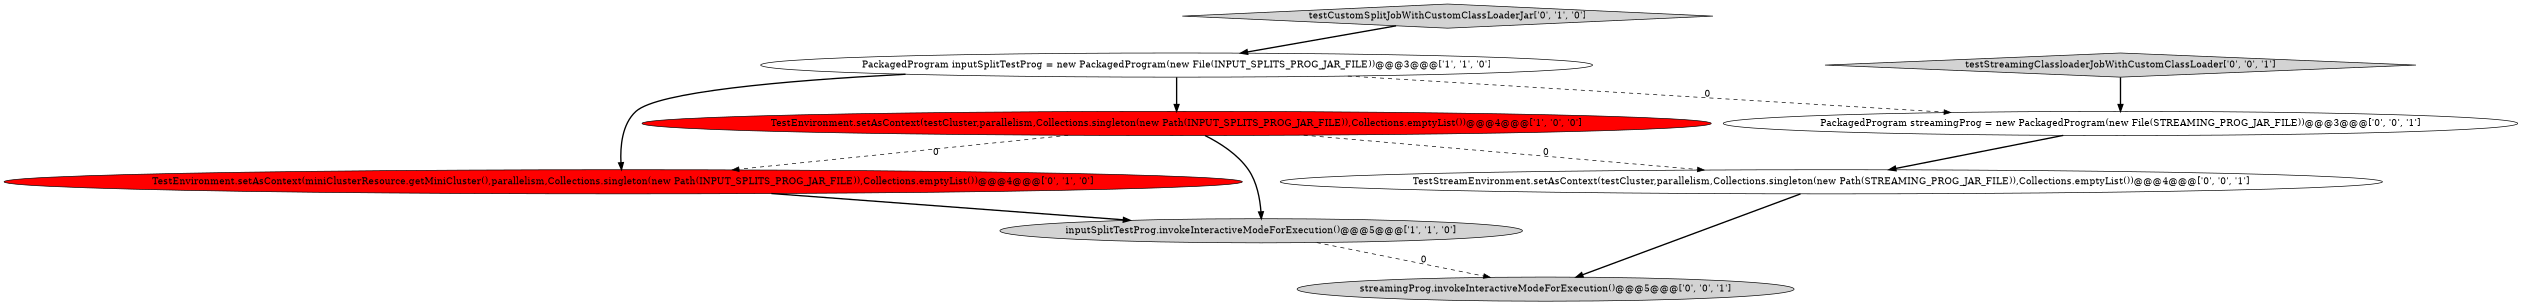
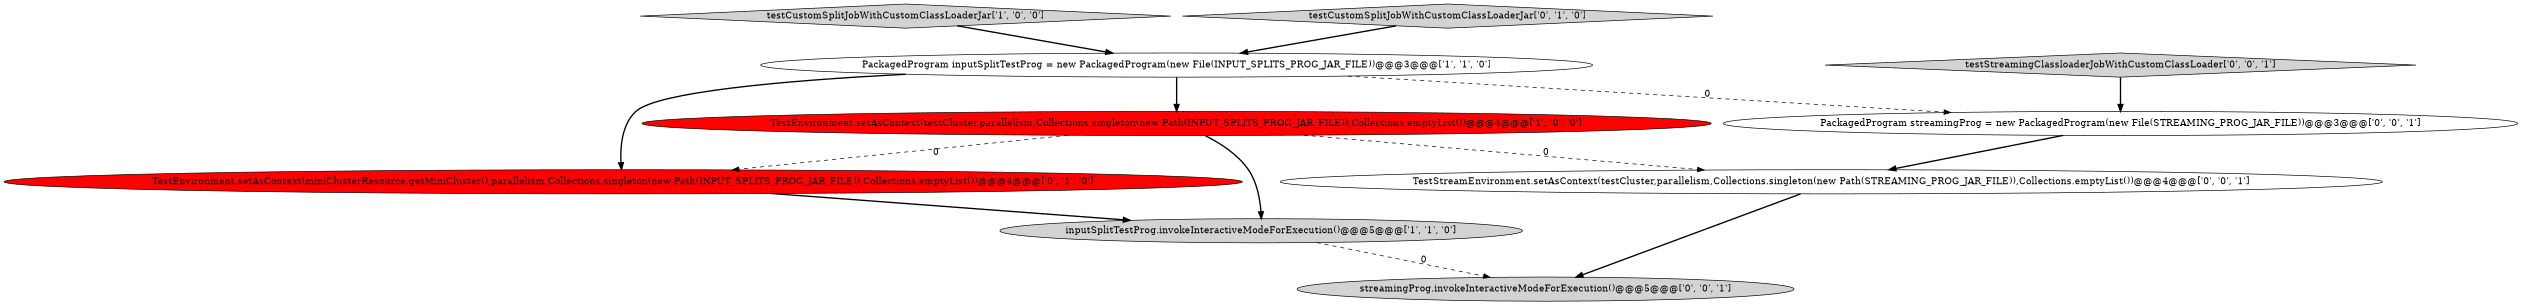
none -> (906, 16)
